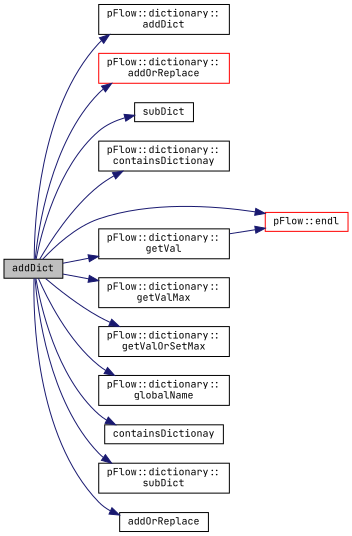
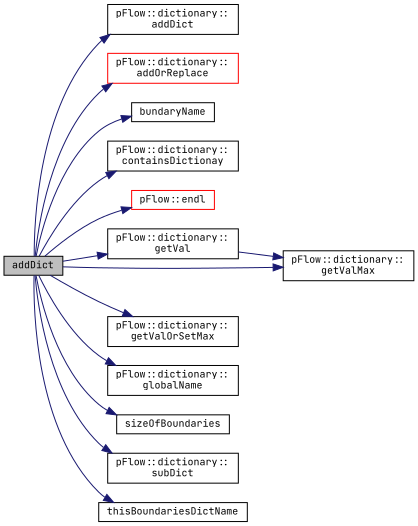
(164, 112) -> (173, 112)
(242, 232) -> (256, 254)
(164, 434) -> (173, 424)
(164, 522) -> (173, 512)
